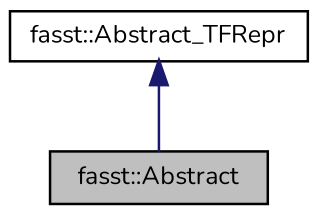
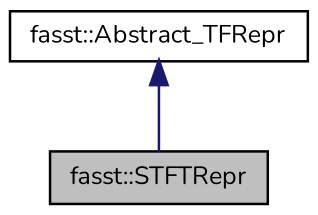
(159, 178) -> (159, 178)
